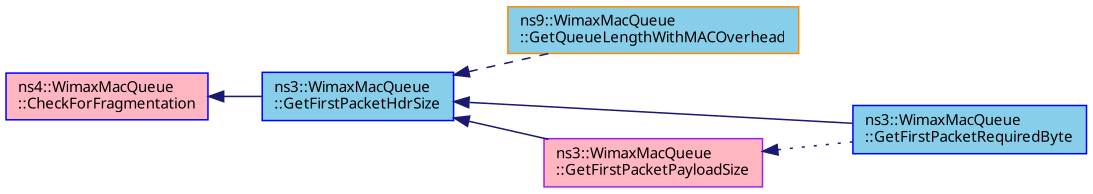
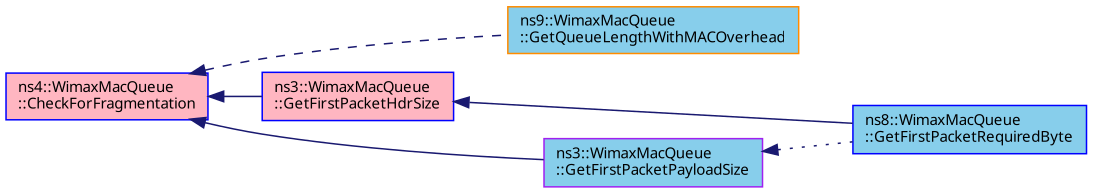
(510, 62) -> (356, 47)
(358, 96) -> (358, 96)
(509, 130) -> (374, 148)
(970, 130) -> (970, 130)
(653, 163) -> (653, 163)
